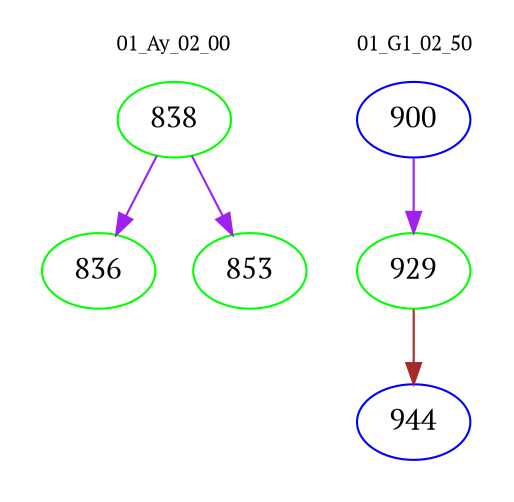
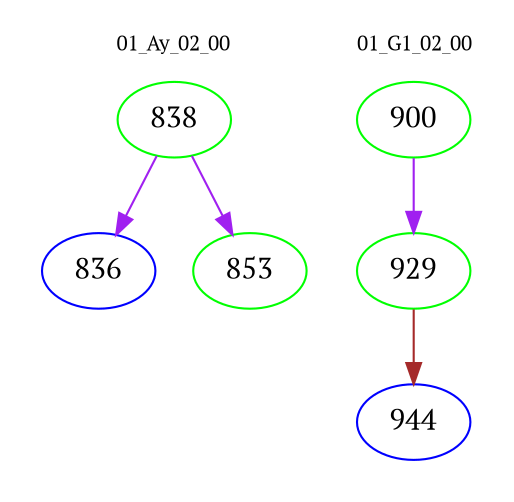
(415, 45) -> (415, 45)
(414, 120) -> (414, 120)
(99, 271) -> (99, 271)
